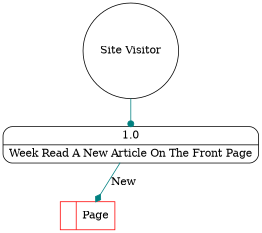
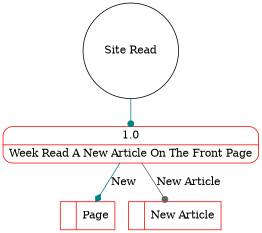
(131, 51) -> (131, 51)
(131, 145) -> (131, 145)
none -> (175, 216)
